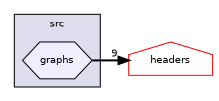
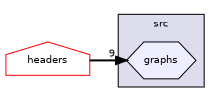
(107, 60) -> (103, 60)
